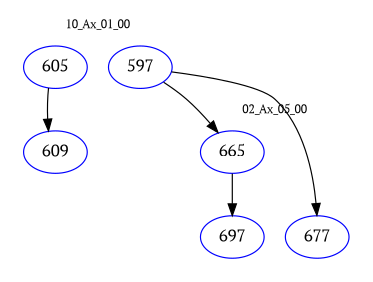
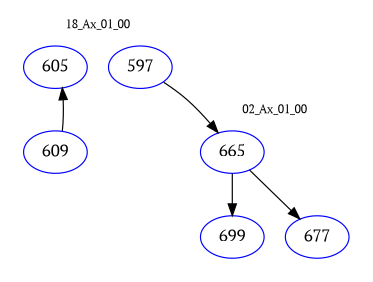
(98, 25) -> (98, 25)
(48, 104) -> (63, 115)
(275, 110) -> (275, 110)
(285, 110) -> (270, 190)
(232, 237) -> (232, 237)
